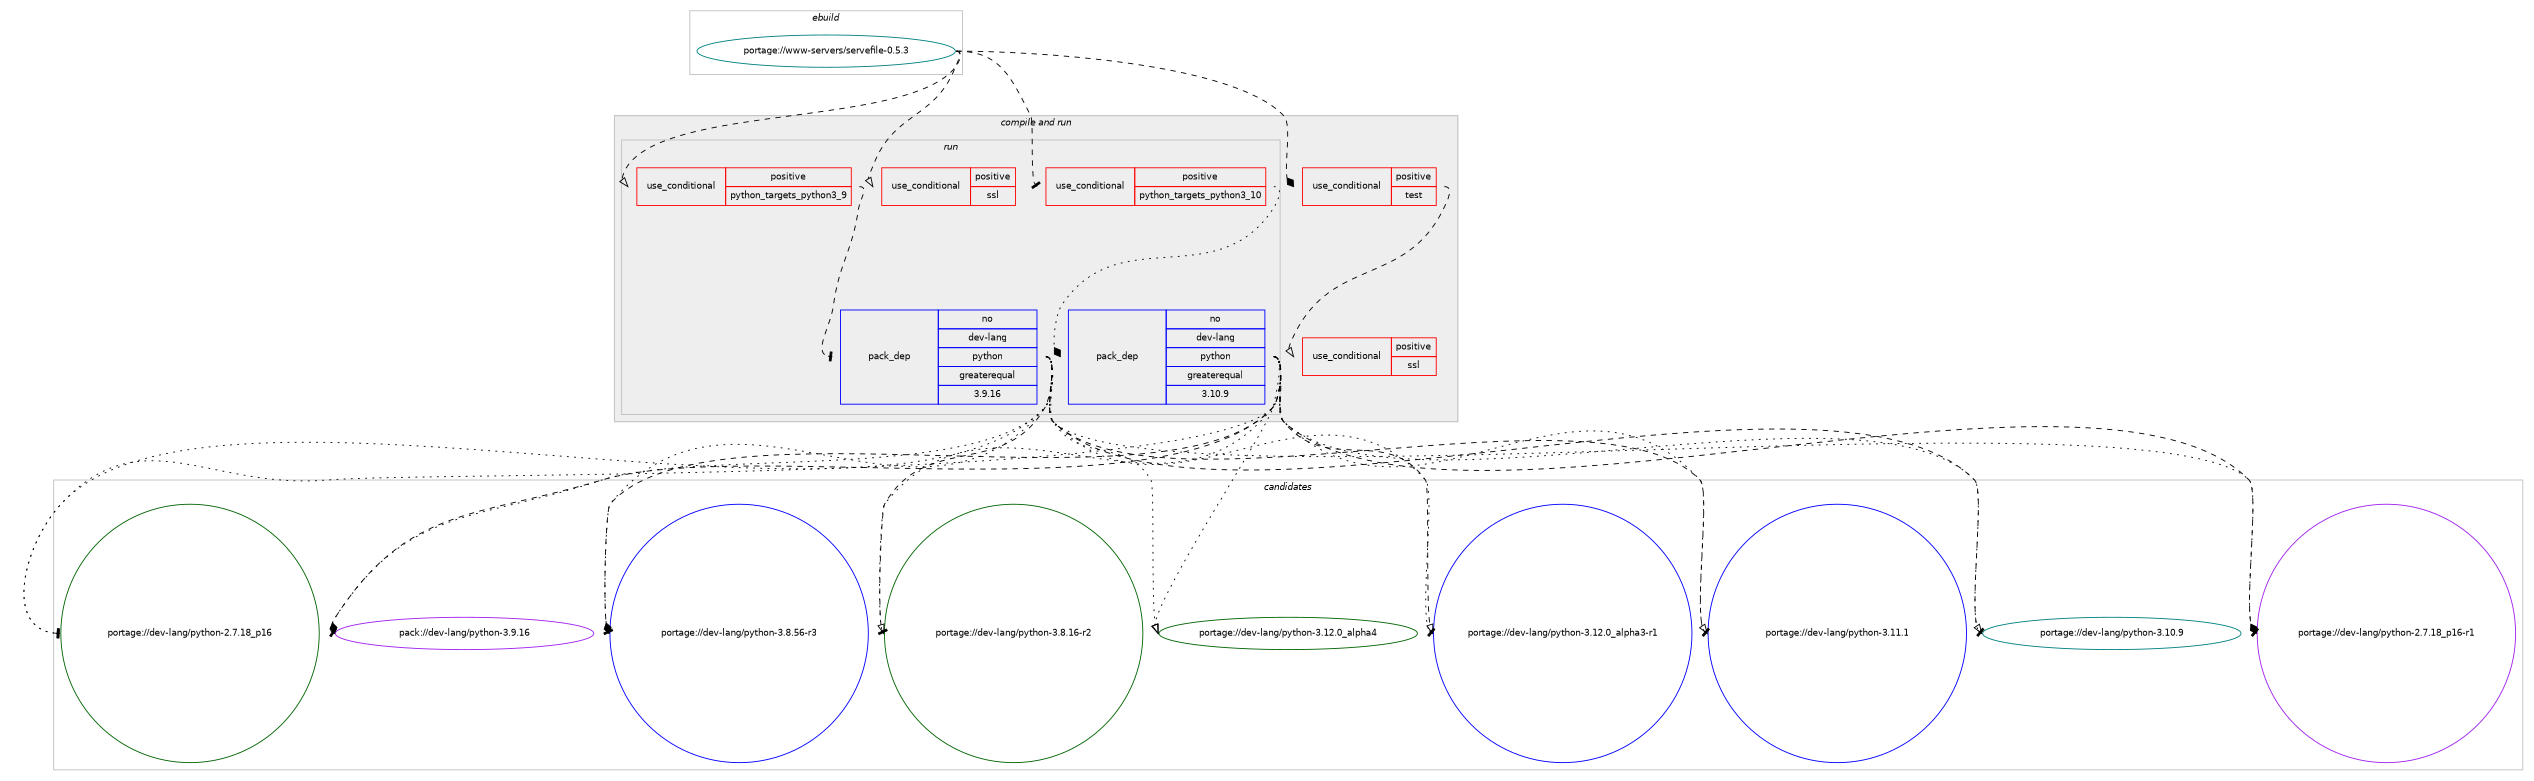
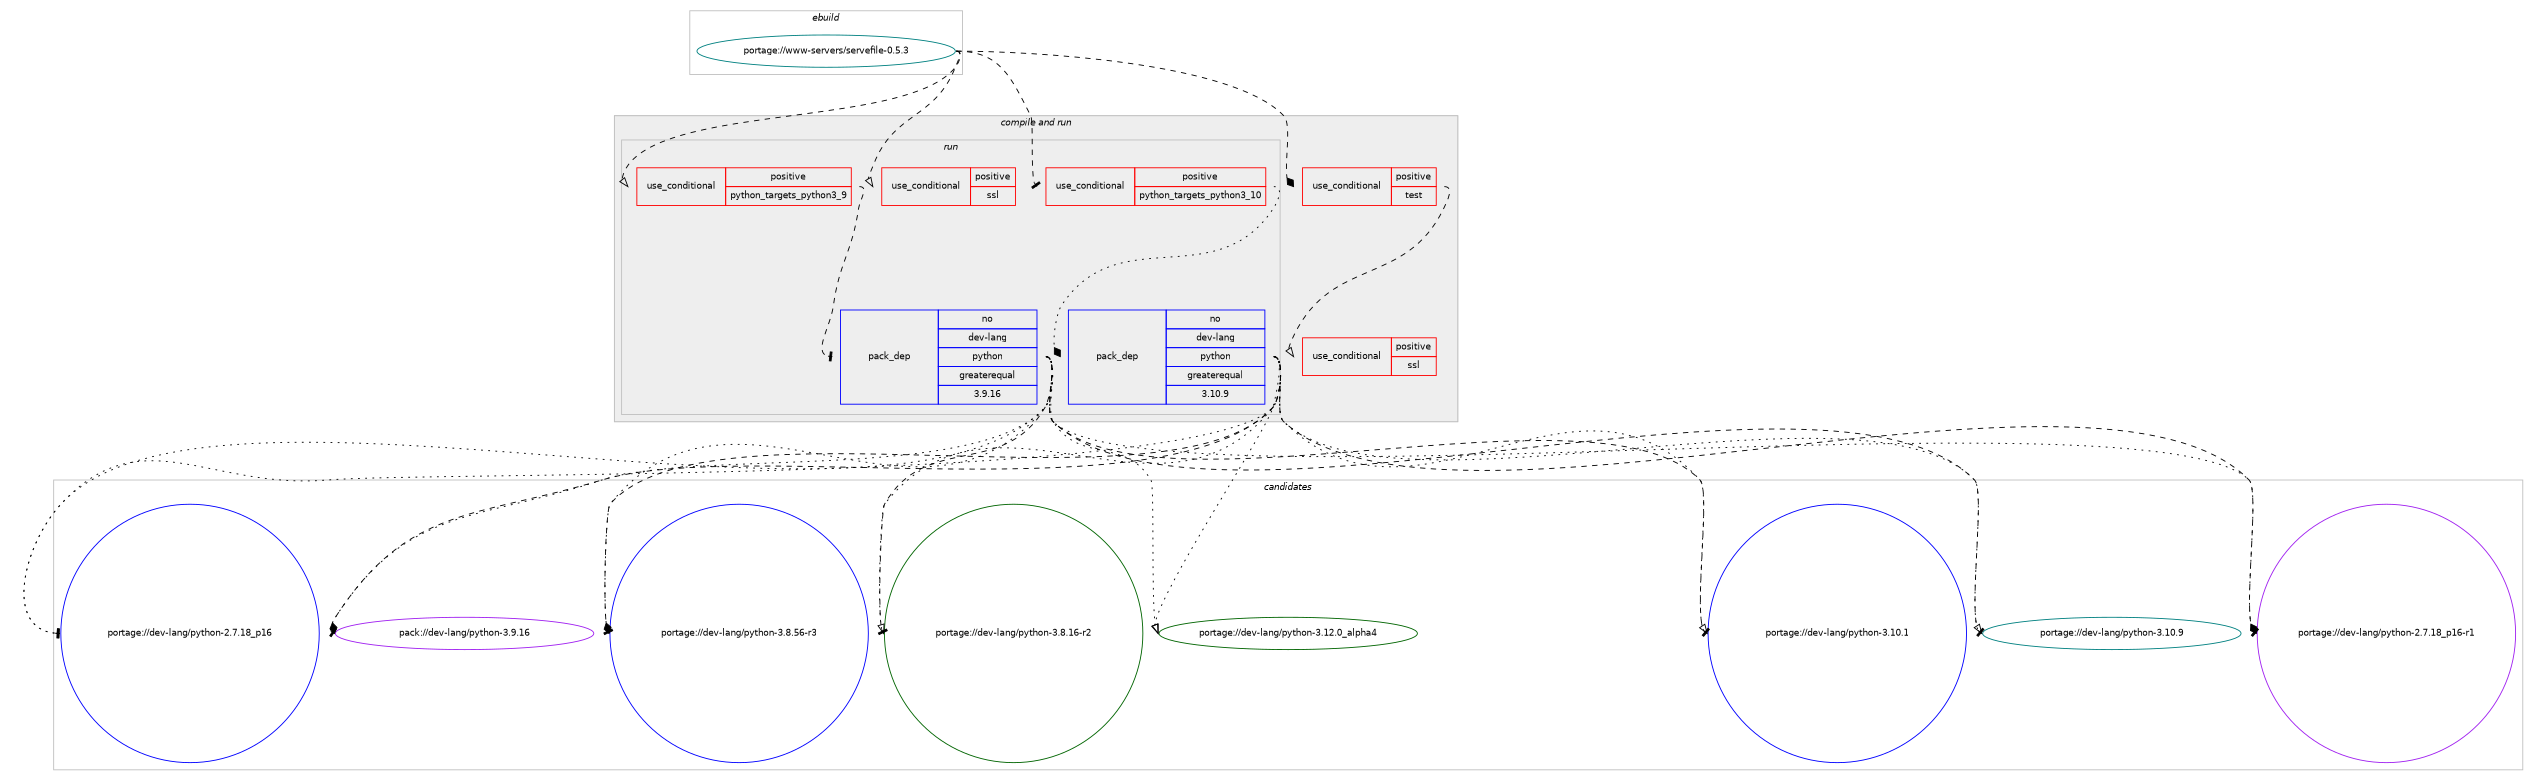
(190, 633) -> (190, 633)
(1563, 633) -> none
(1837, 633) -> (1837, 633)
